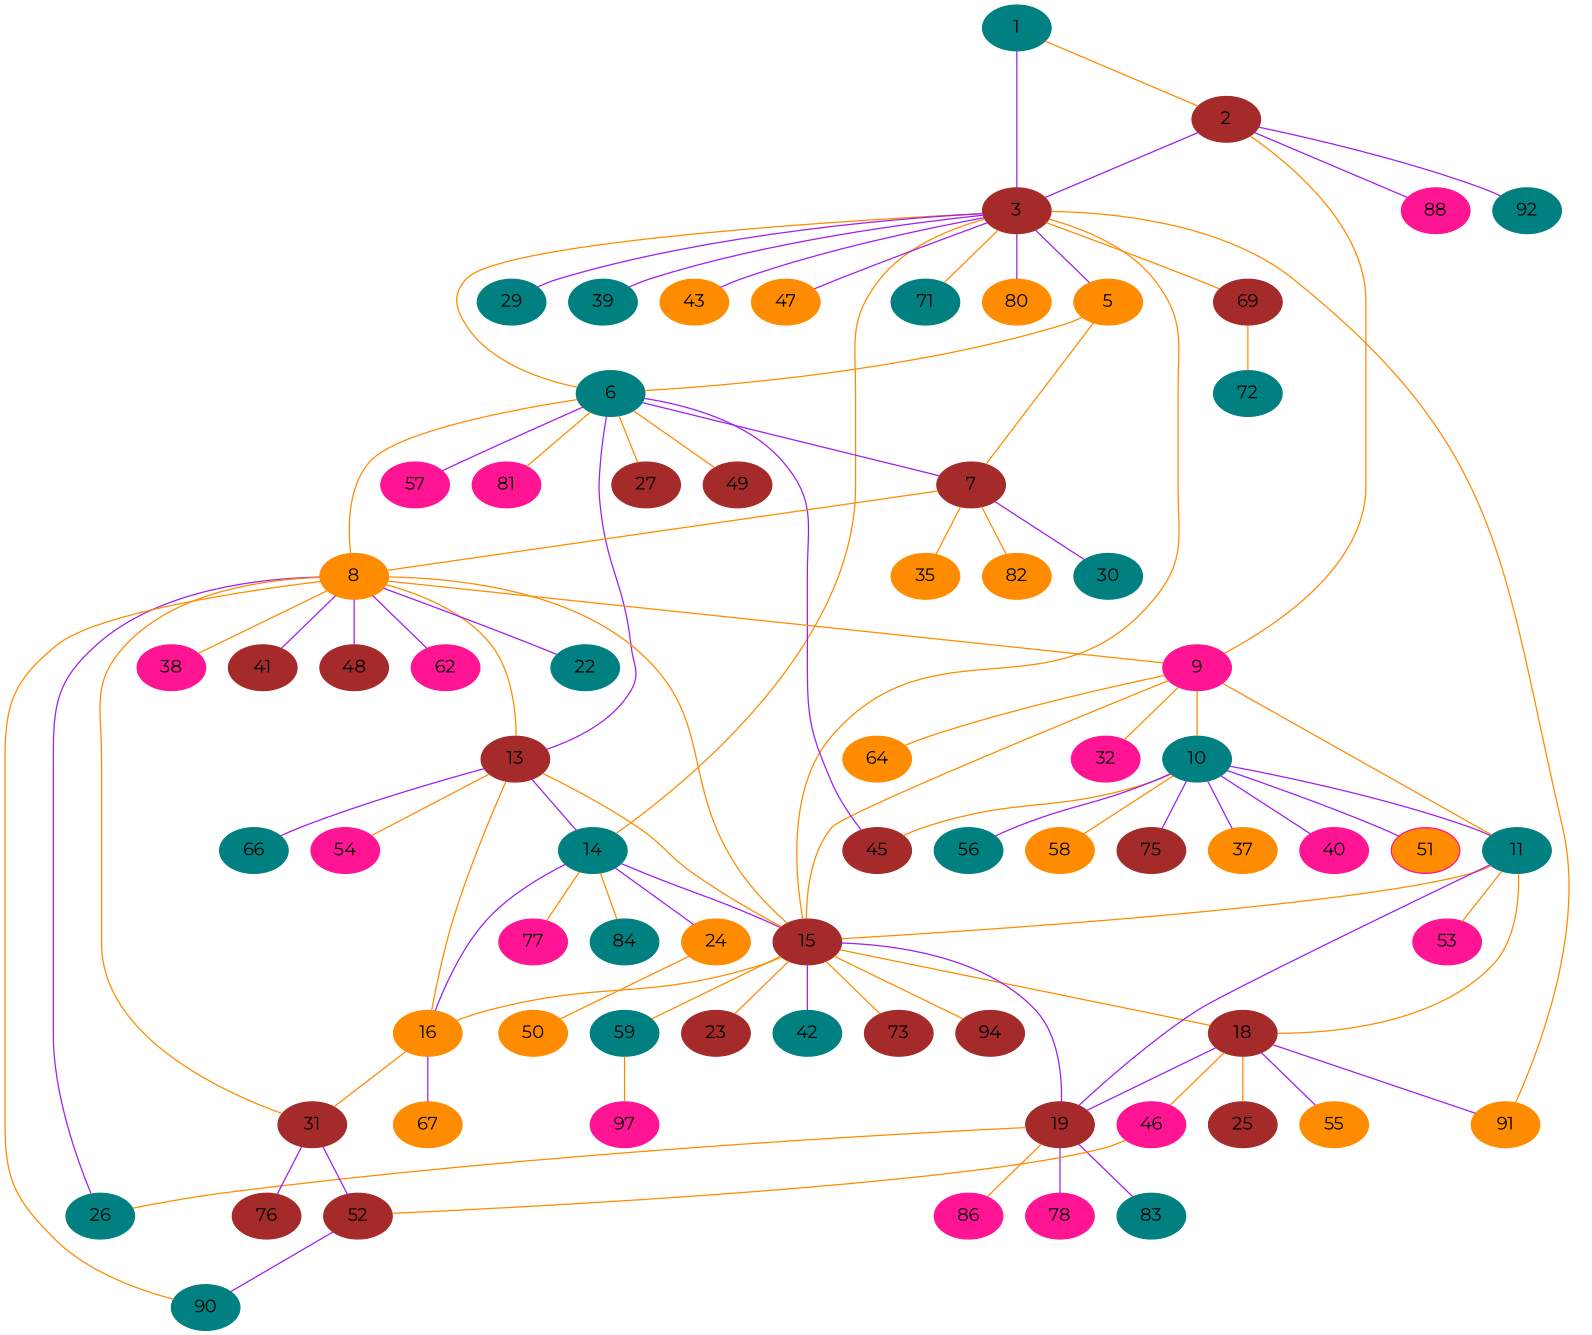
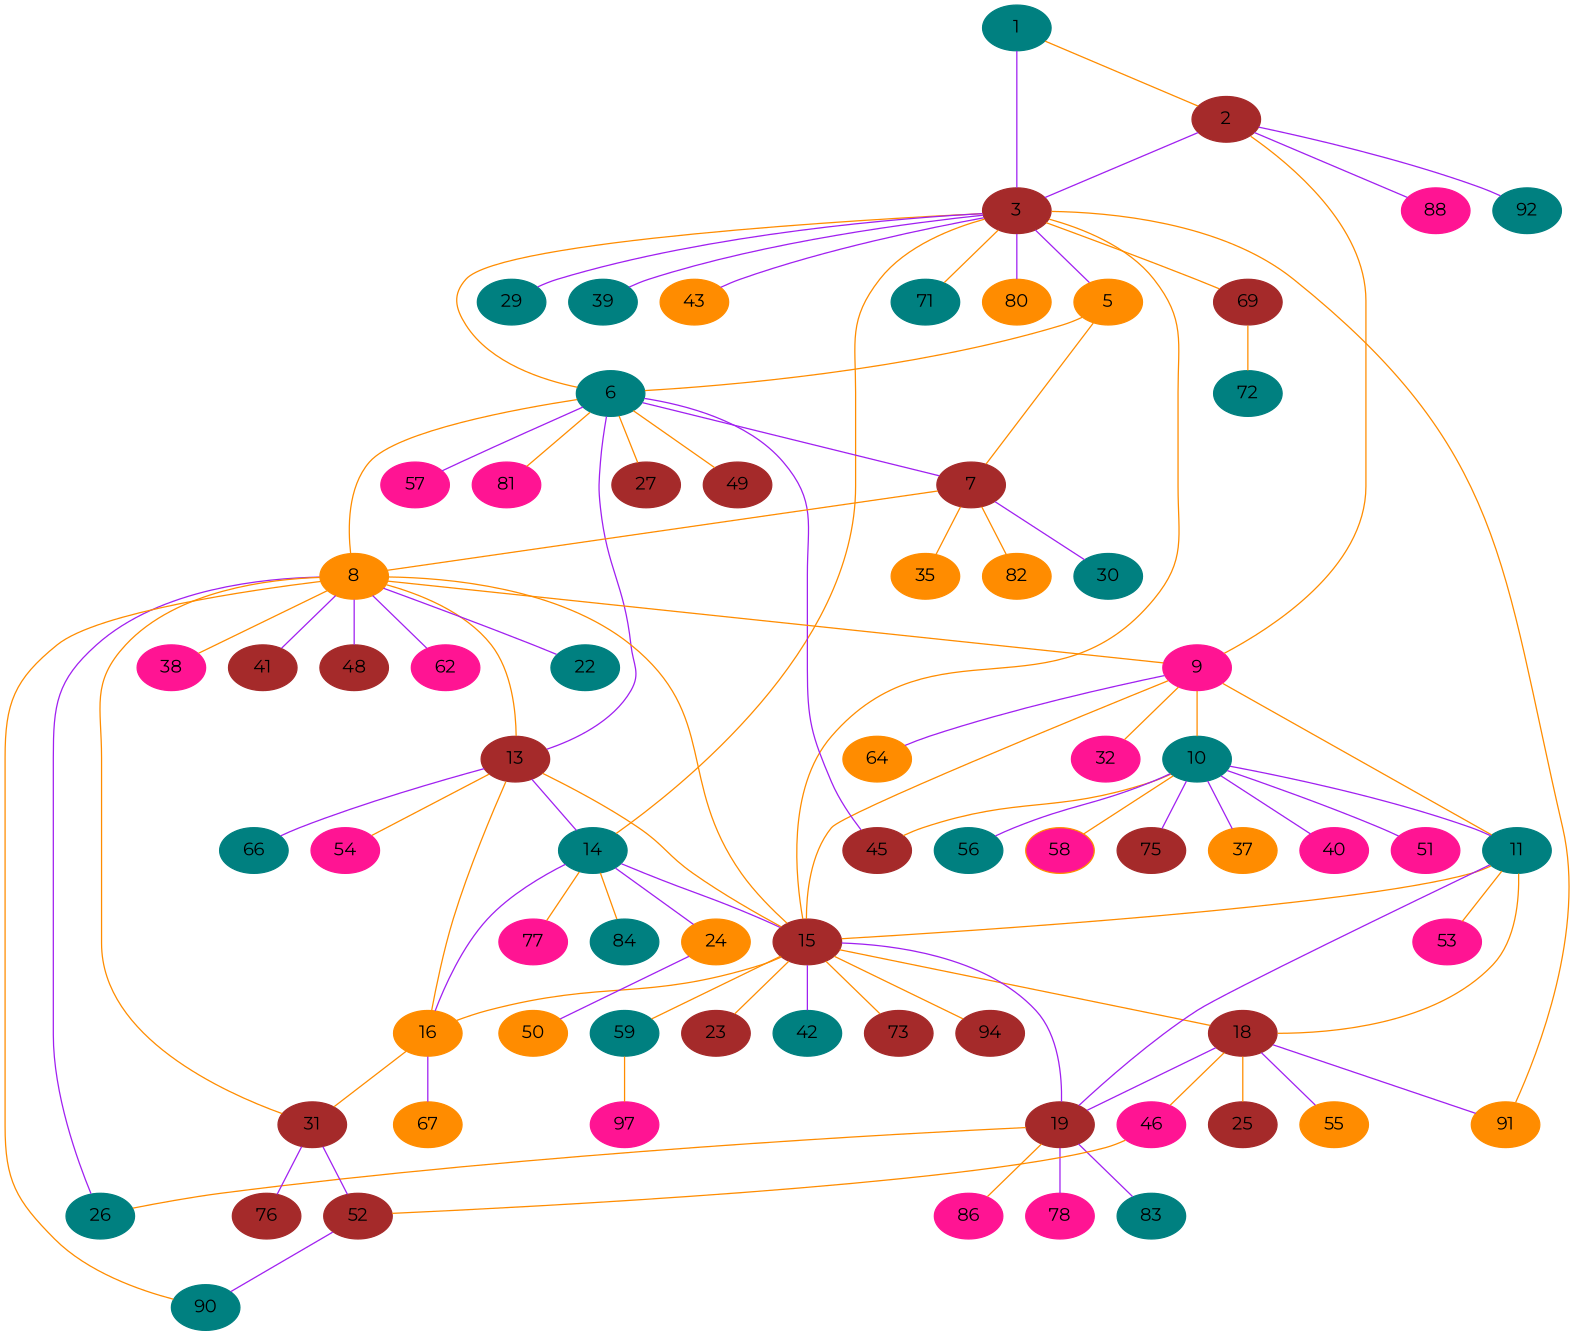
(786, 302) -> none
(1034, 706) -> (1034, 706)
(1060, 851) -> (1060, 851)
(1426, 851) -> (1426, 851)
(641, 980) -> (641, 980)
